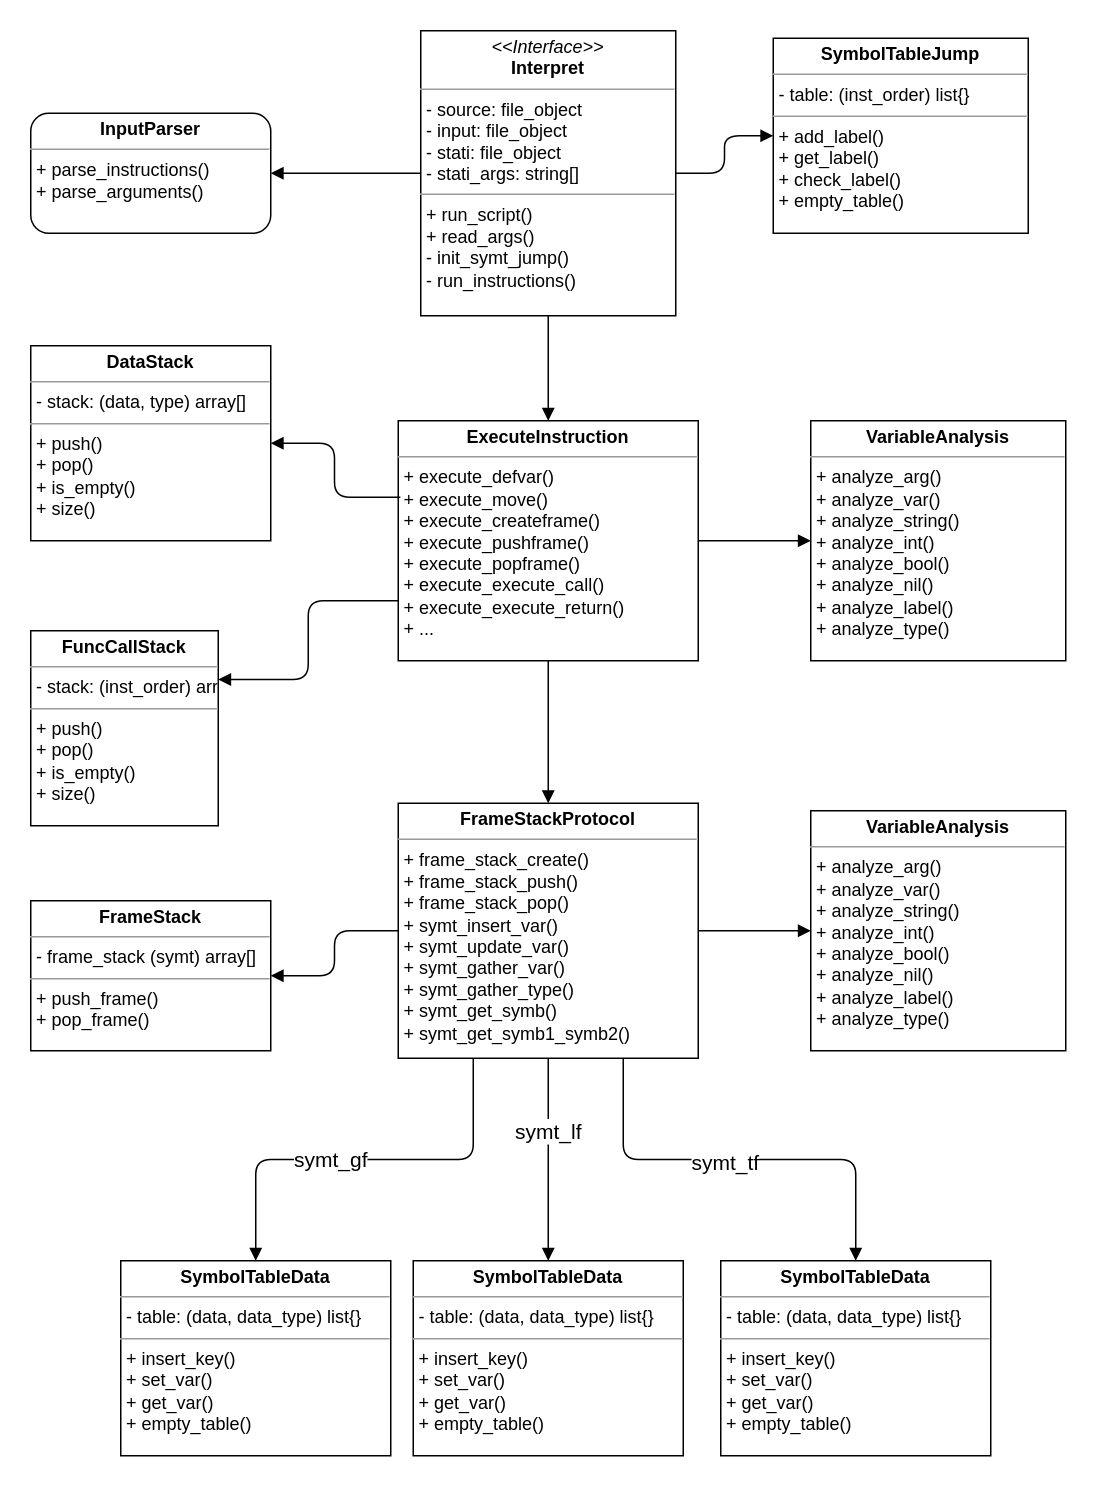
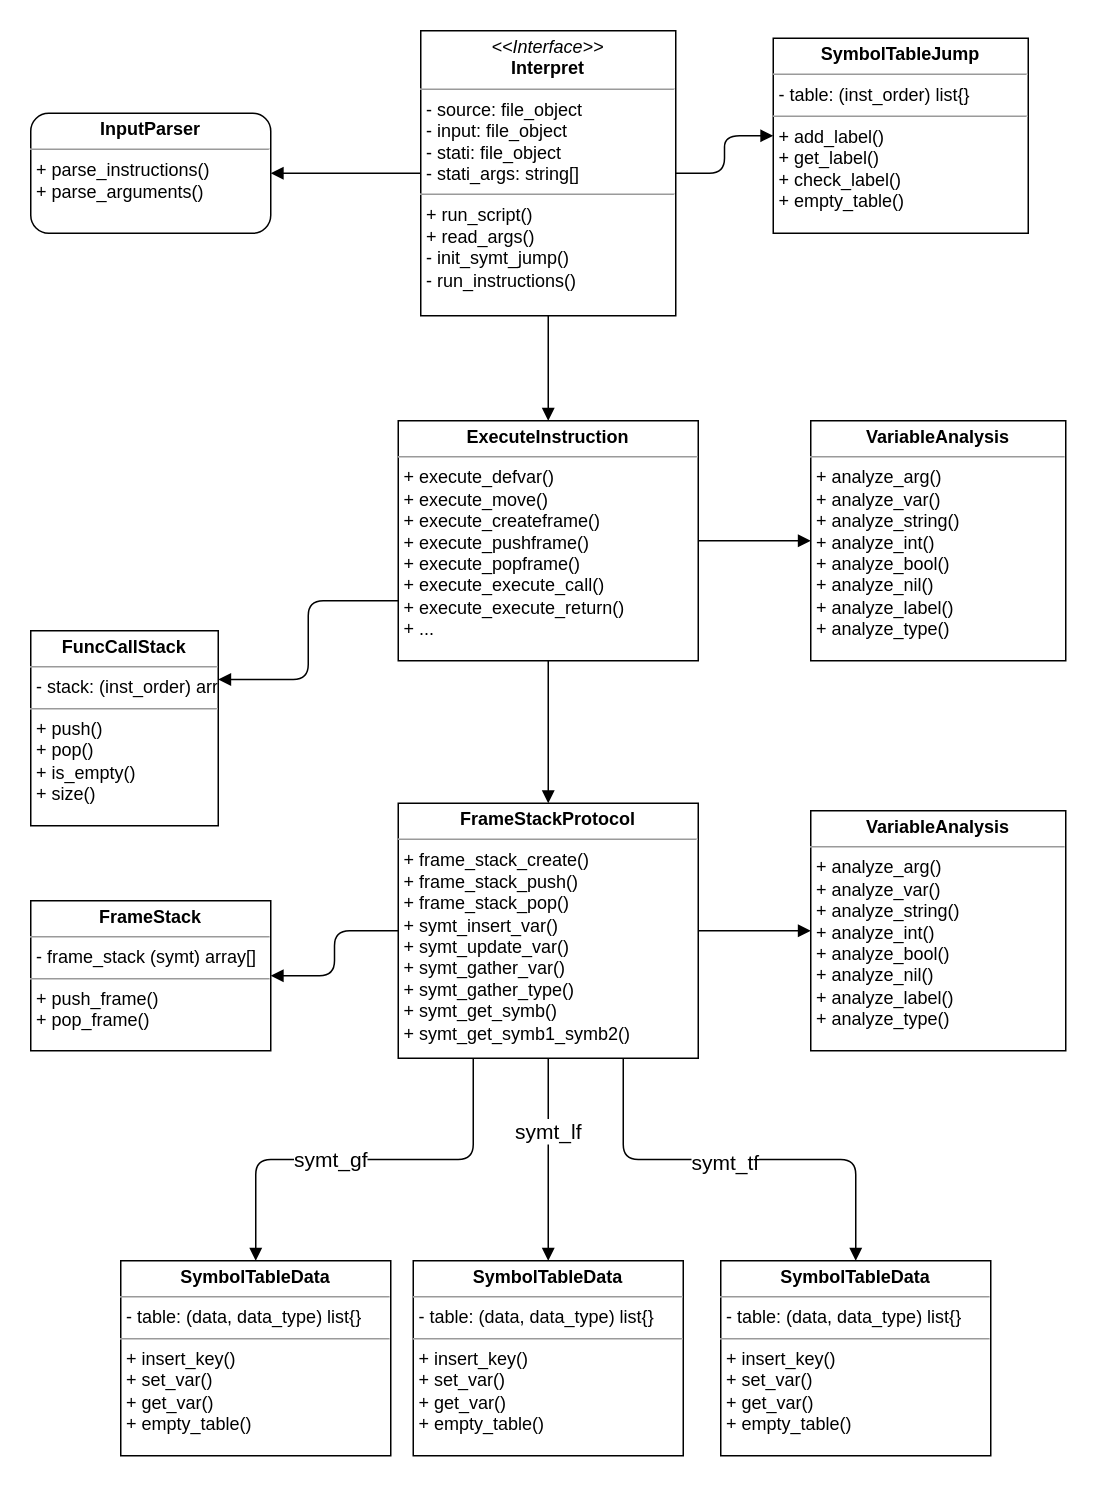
(151, 443) -> none
(335, 477) -> none
